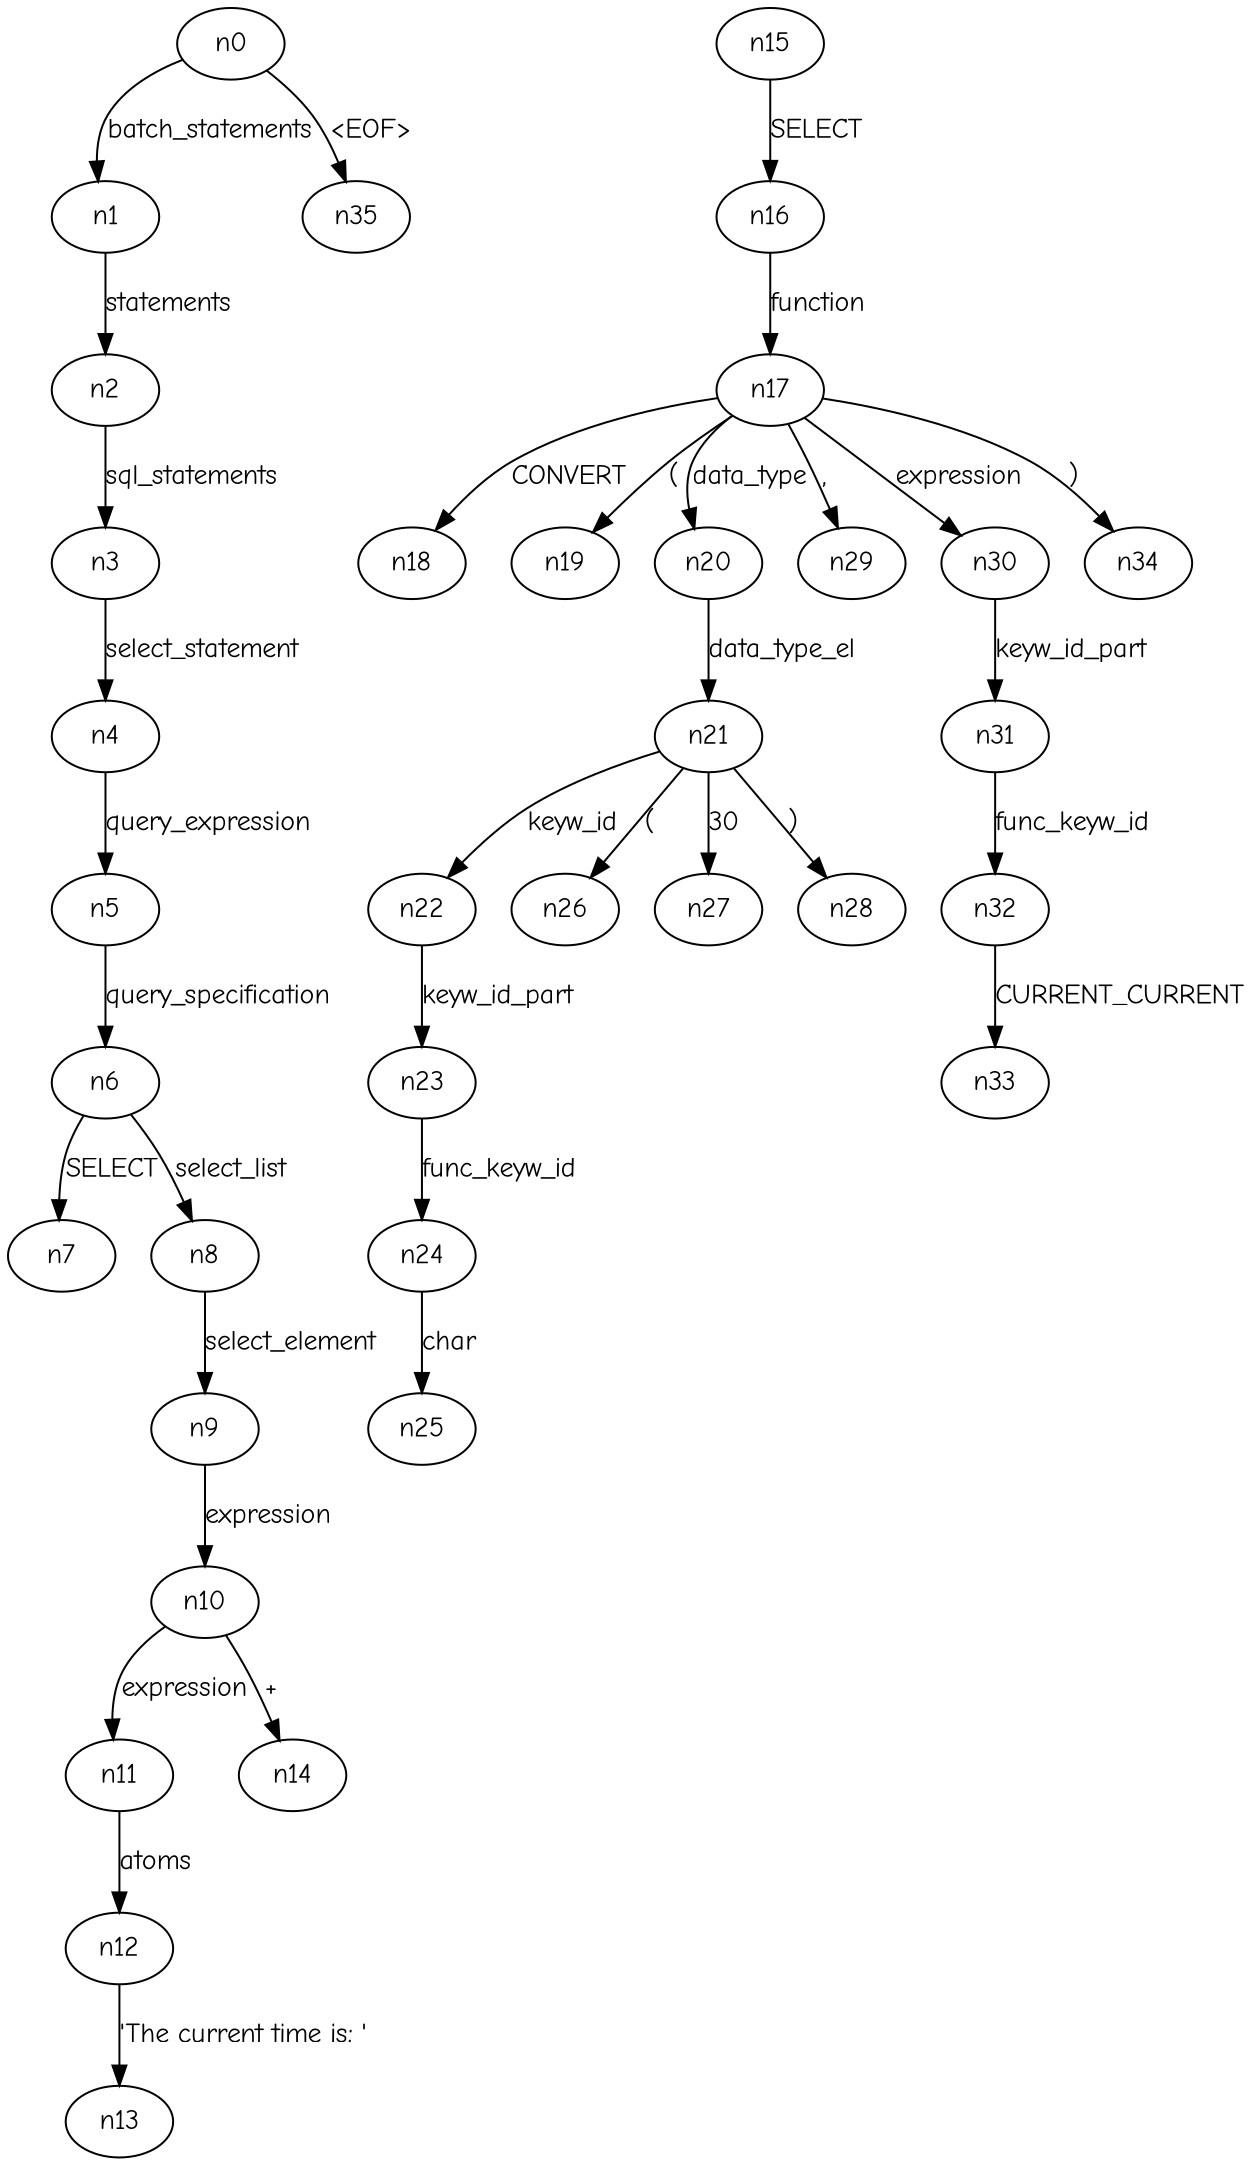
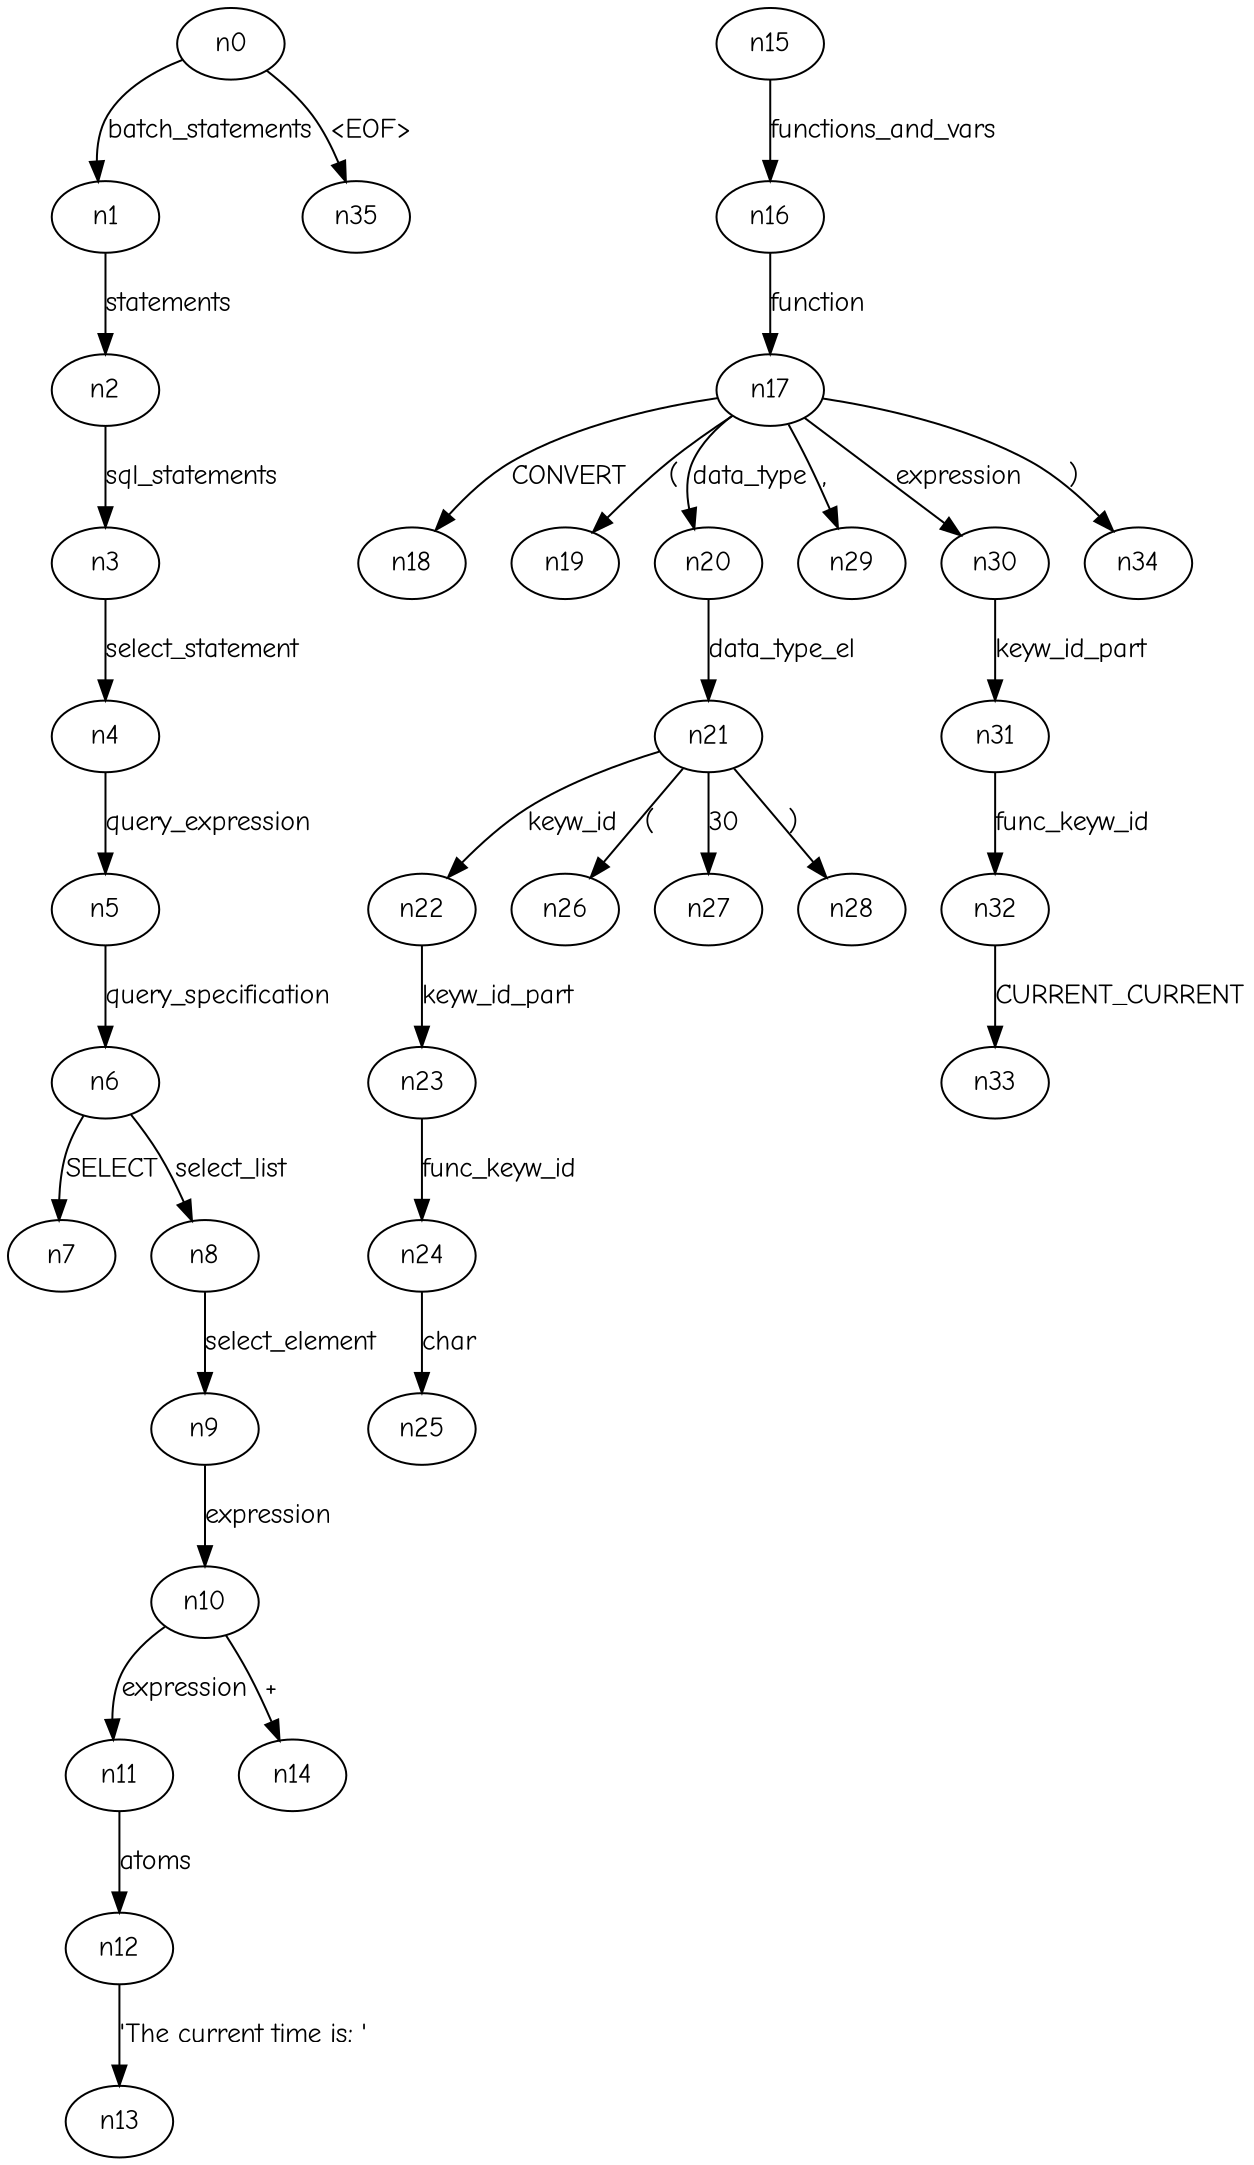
(817, 130) -> (884, 130)
